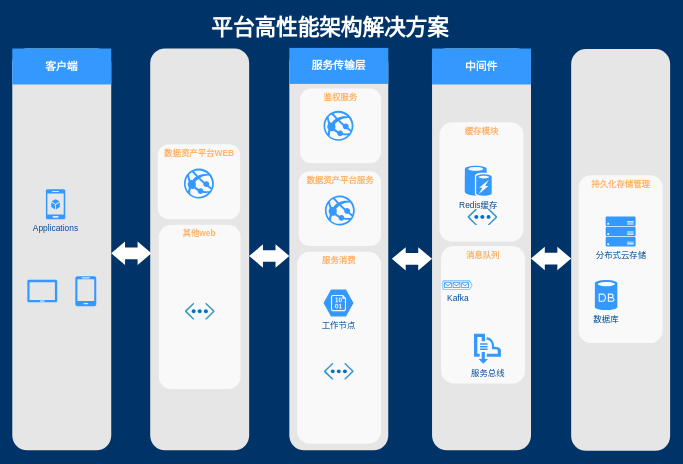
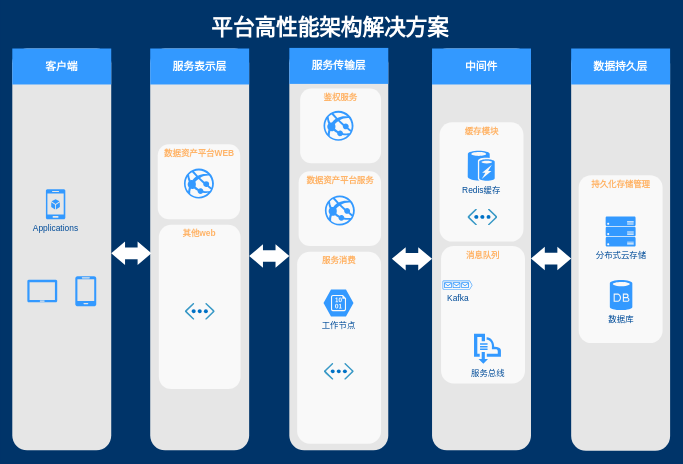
none -> (200, 66)
none -> (621, 66)
(479, 181) -> (482, 166)
(606, 295) -> (621, 295)
